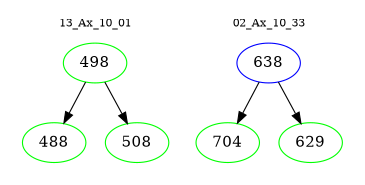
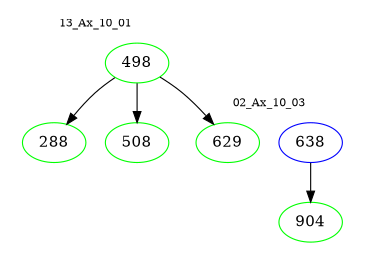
(269, 24) -> (269, 103)
(287, 98) -> (194, 104)
(54, 143) -> (54, 143)
(228, 143) -> (311, 222)
